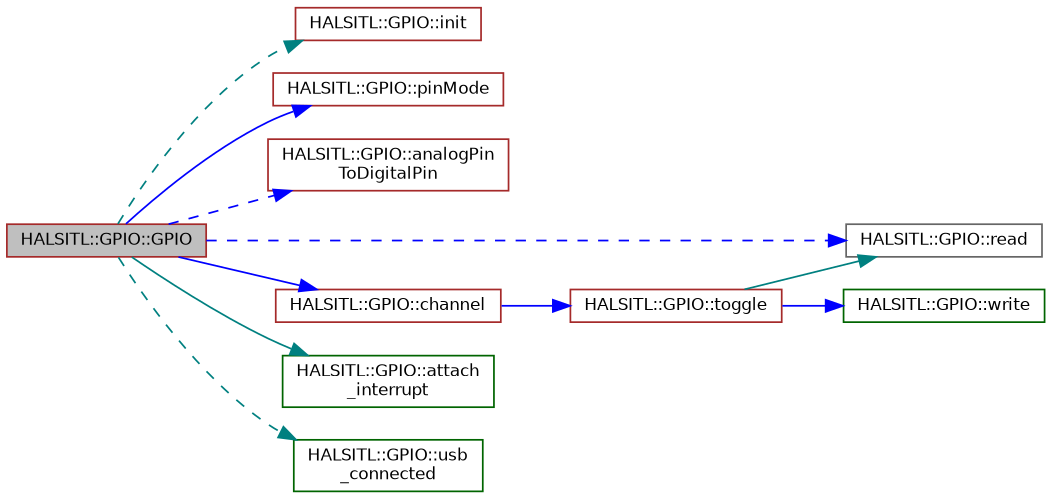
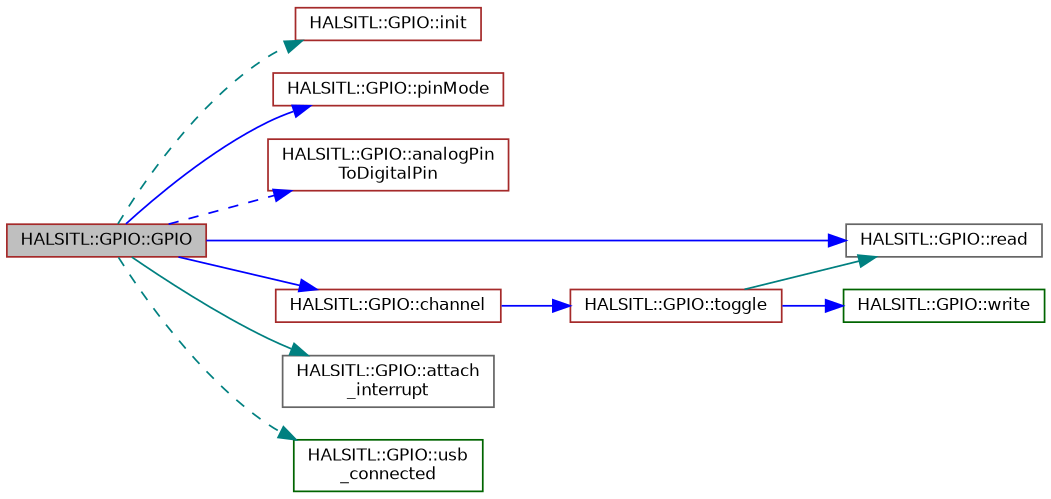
(517, 241) -> (517, 241)
(388, 381) -> (388, 381)
